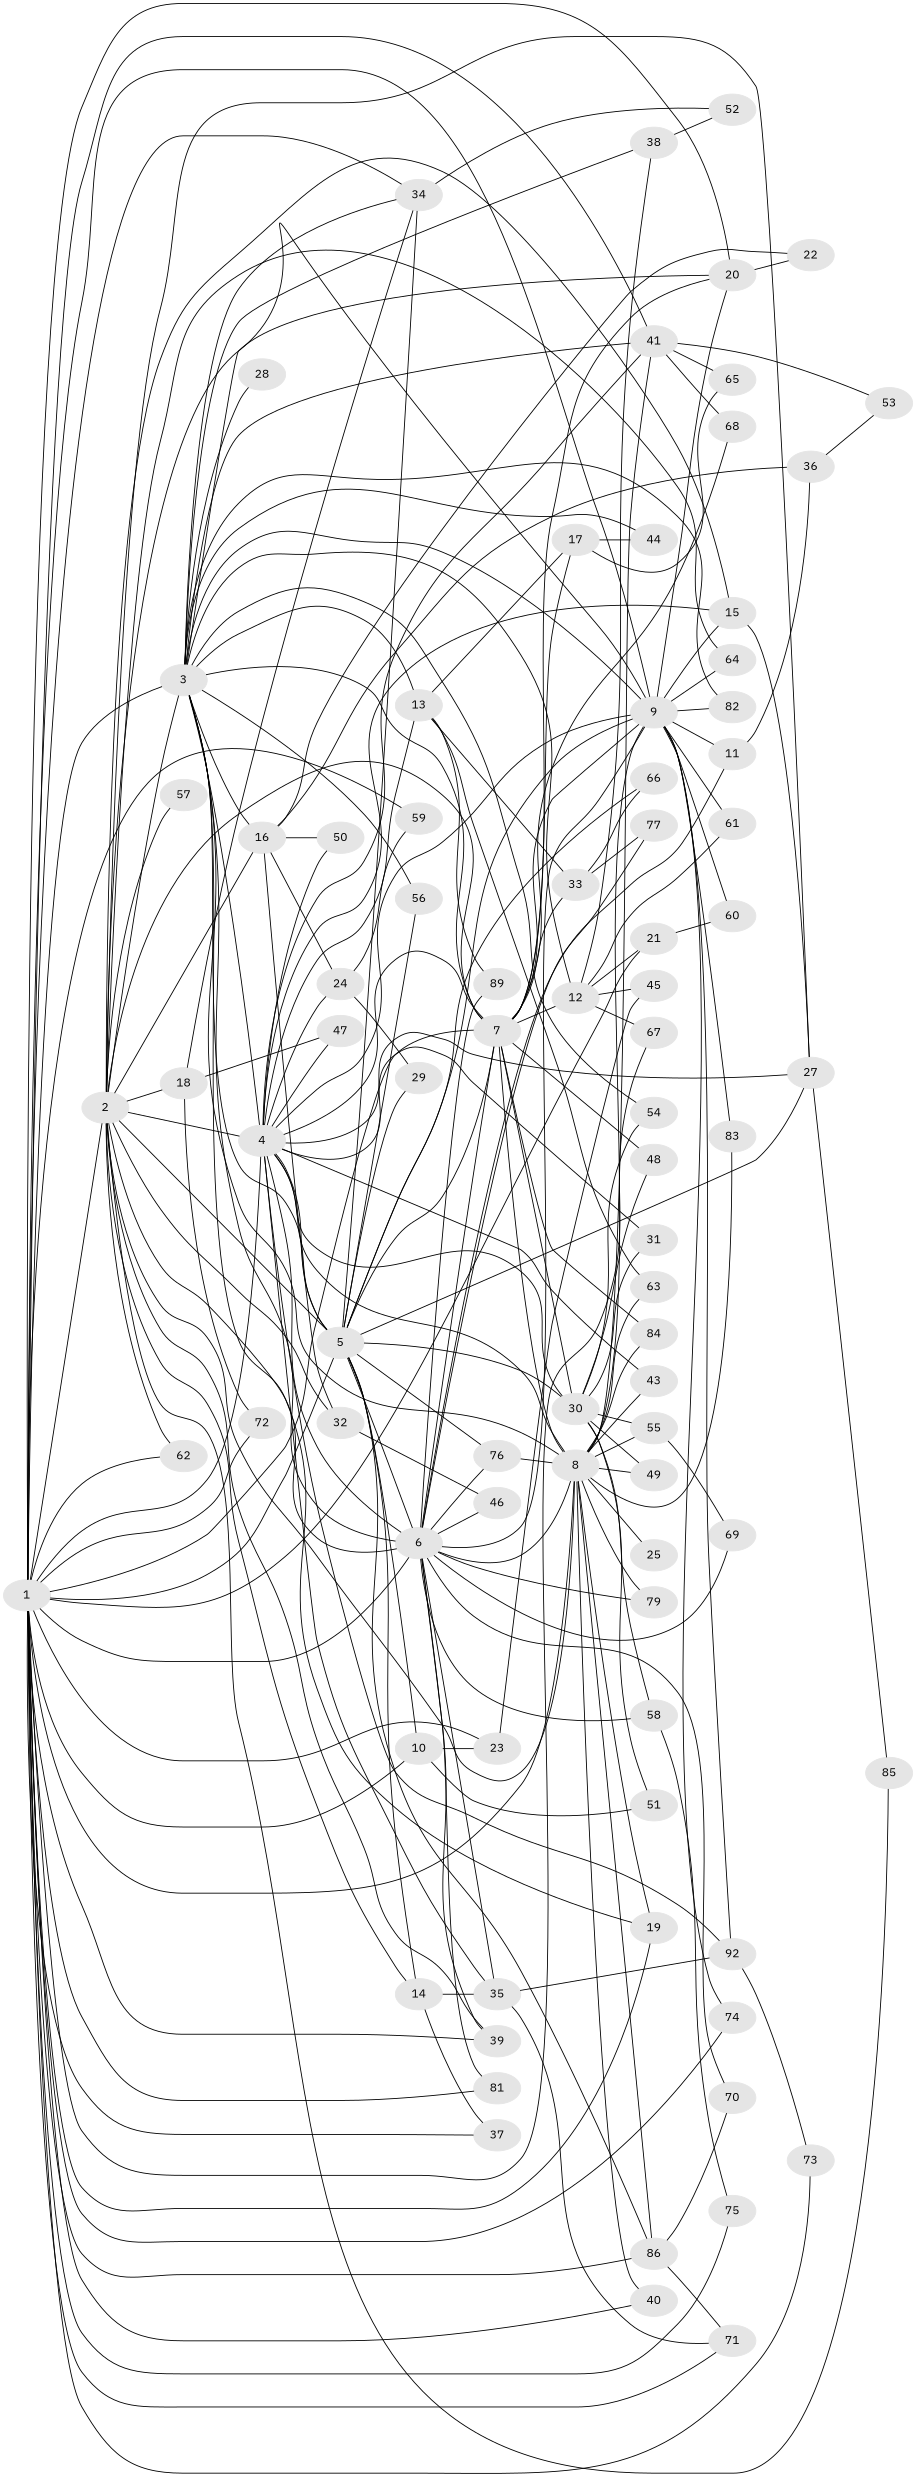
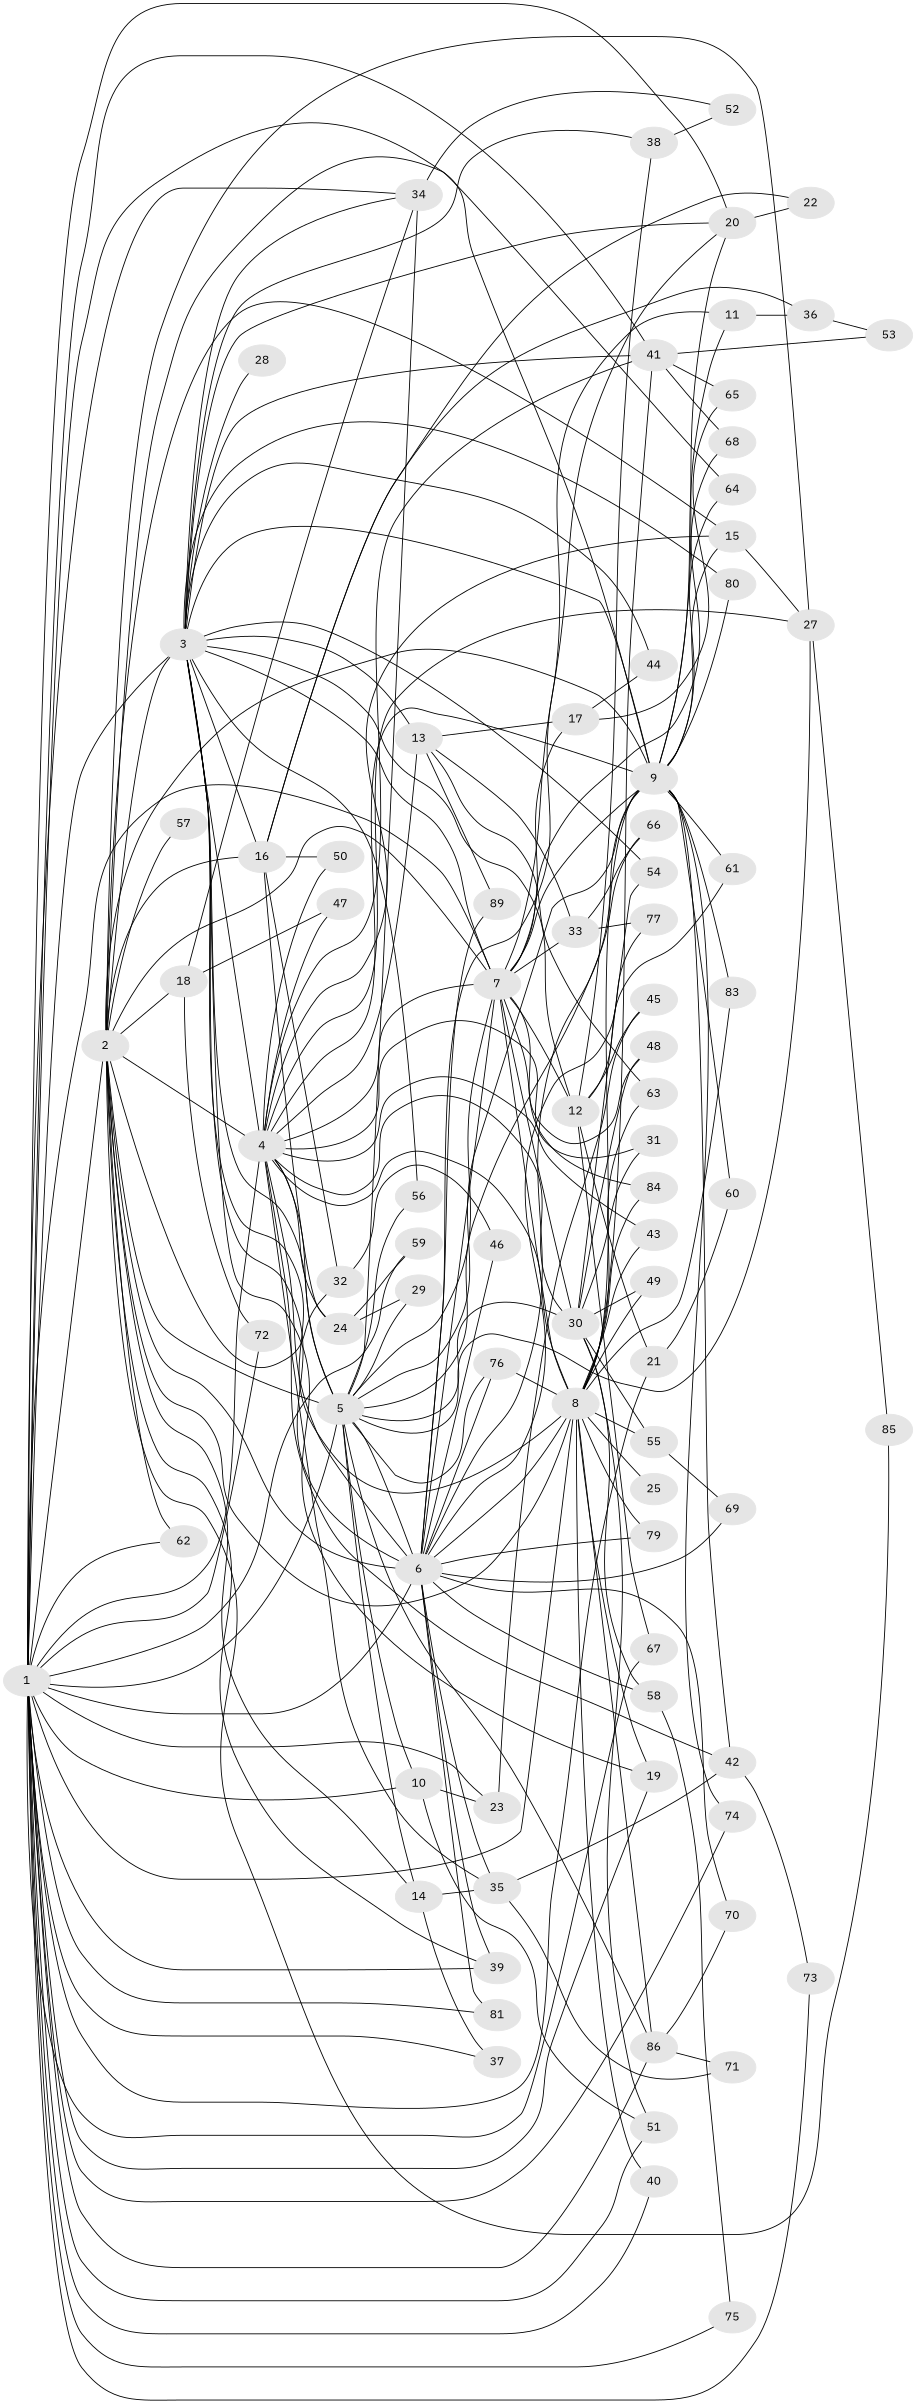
(732, 707) -> (732, 584)
(732, 1954) -> (732, 1763)
(76, 2355) -> (115, 2291)
